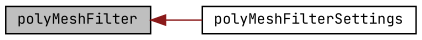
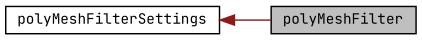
(184, 20) -> (253, 20)
